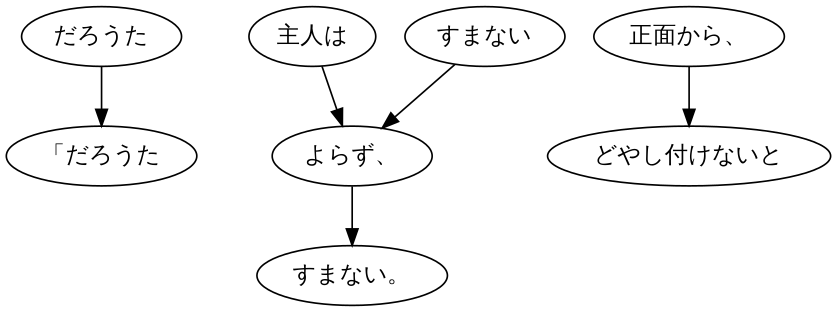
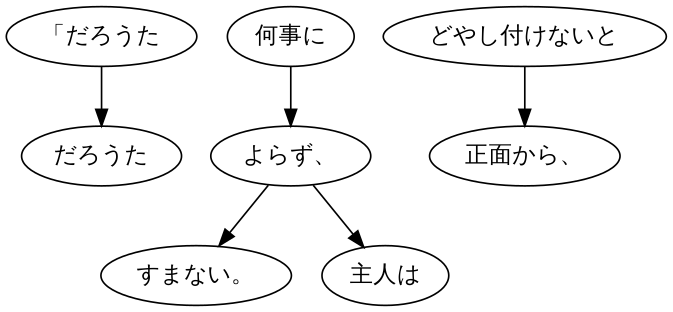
(485, 37) -> (291, 37)
(102, 88) -> (102, 88)
(329, 88) -> (333, 210)
(689, 88) -> (525, 88)
